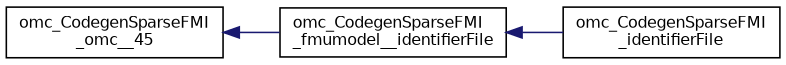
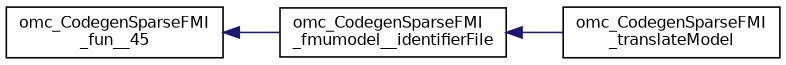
(115, 32) -> (115, 32)
(672, 32) -> (672, 32)
